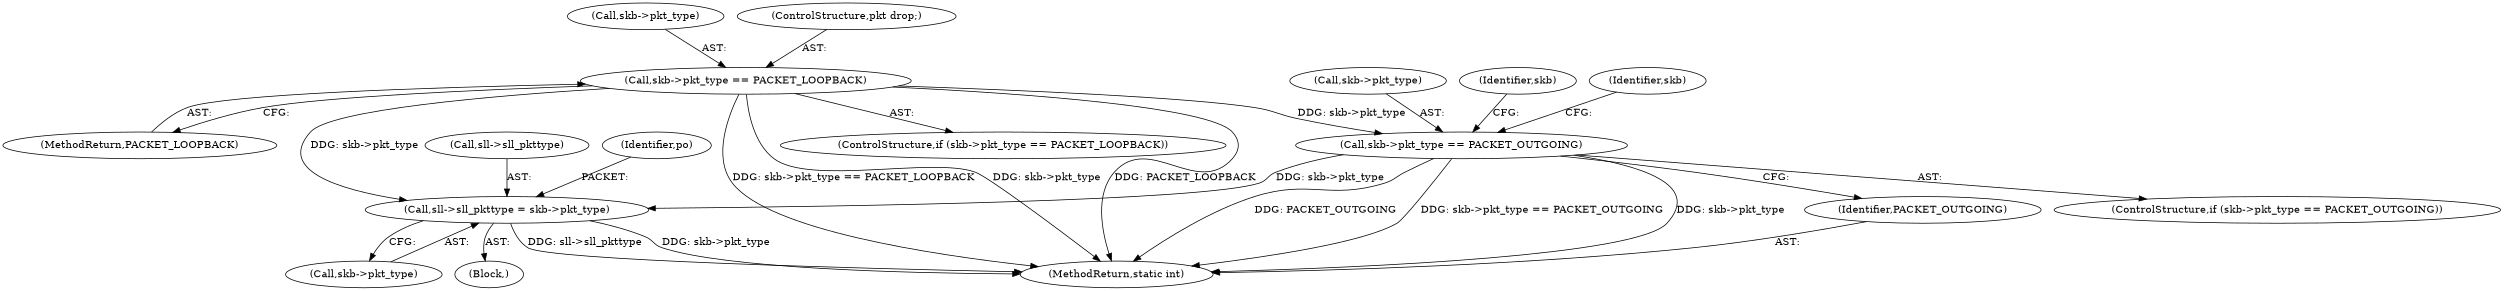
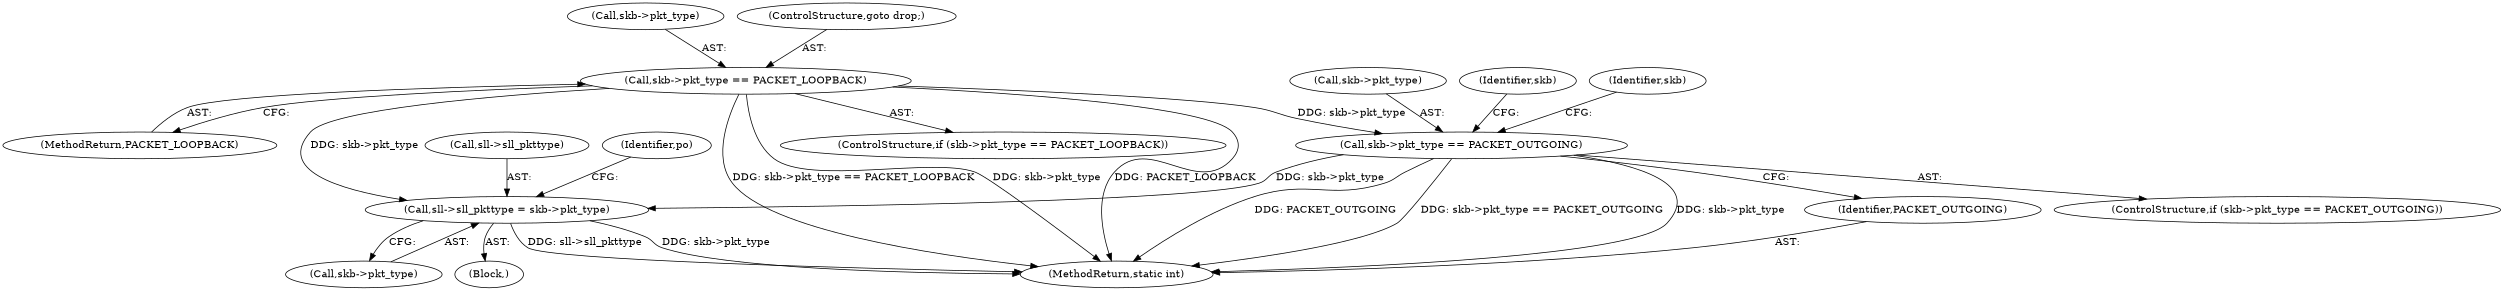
(847, 16) -> (847, 16)
(607, 178) -> (607, 178)
